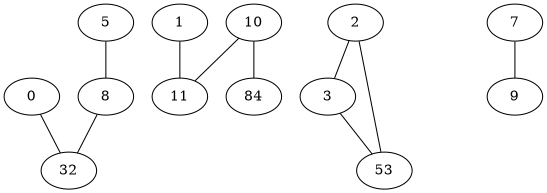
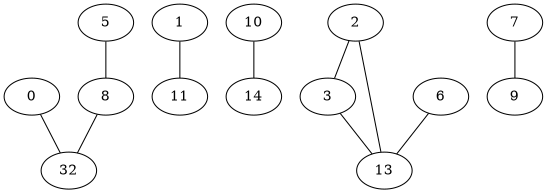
(217, 60) -> none
(254, 97) -> (254, 97)
none -> (441, 97)
(384, 171) -> (384, 171)
